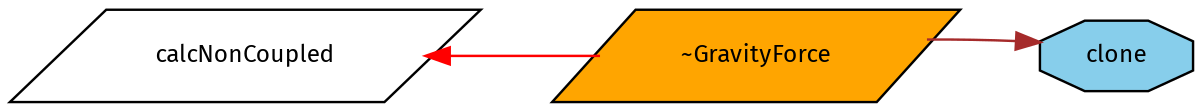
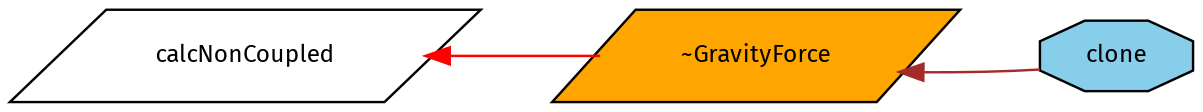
(971, 40) -> (982, 72)
